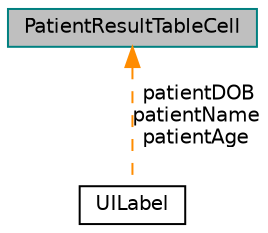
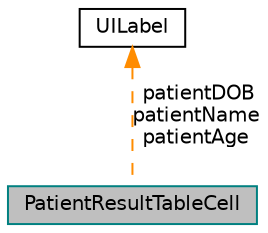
(132, 127) -> (132, 127)
